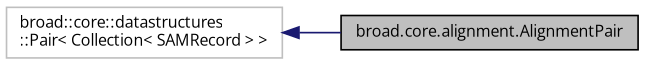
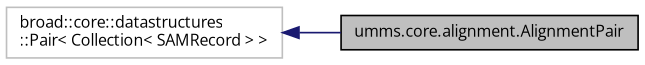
(490, 33) -> (490, 33)
